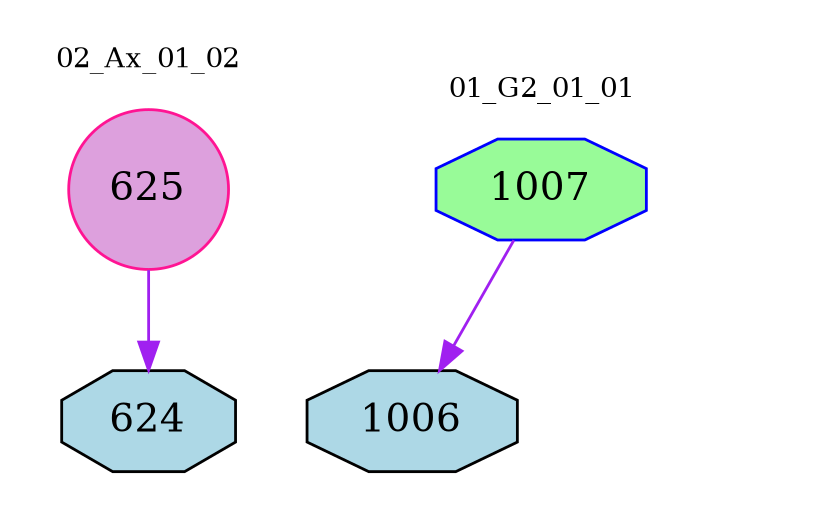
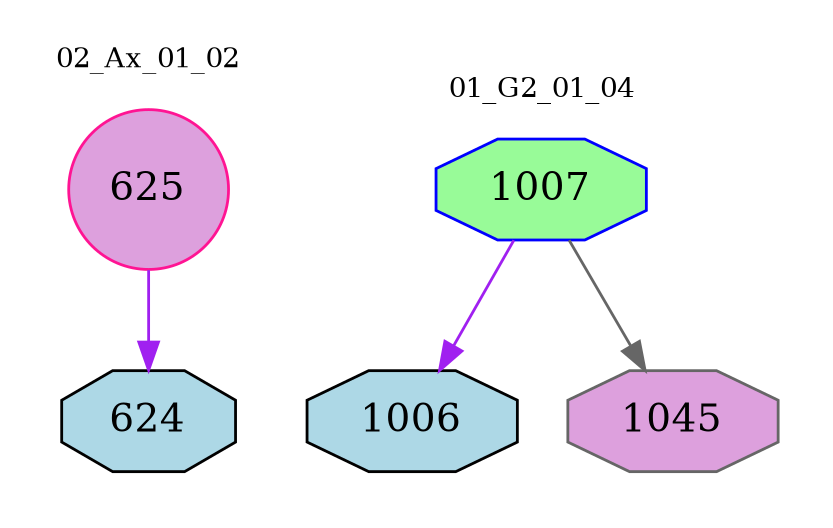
(543, 90) -> (543, 90)
none -> (673, 421)
